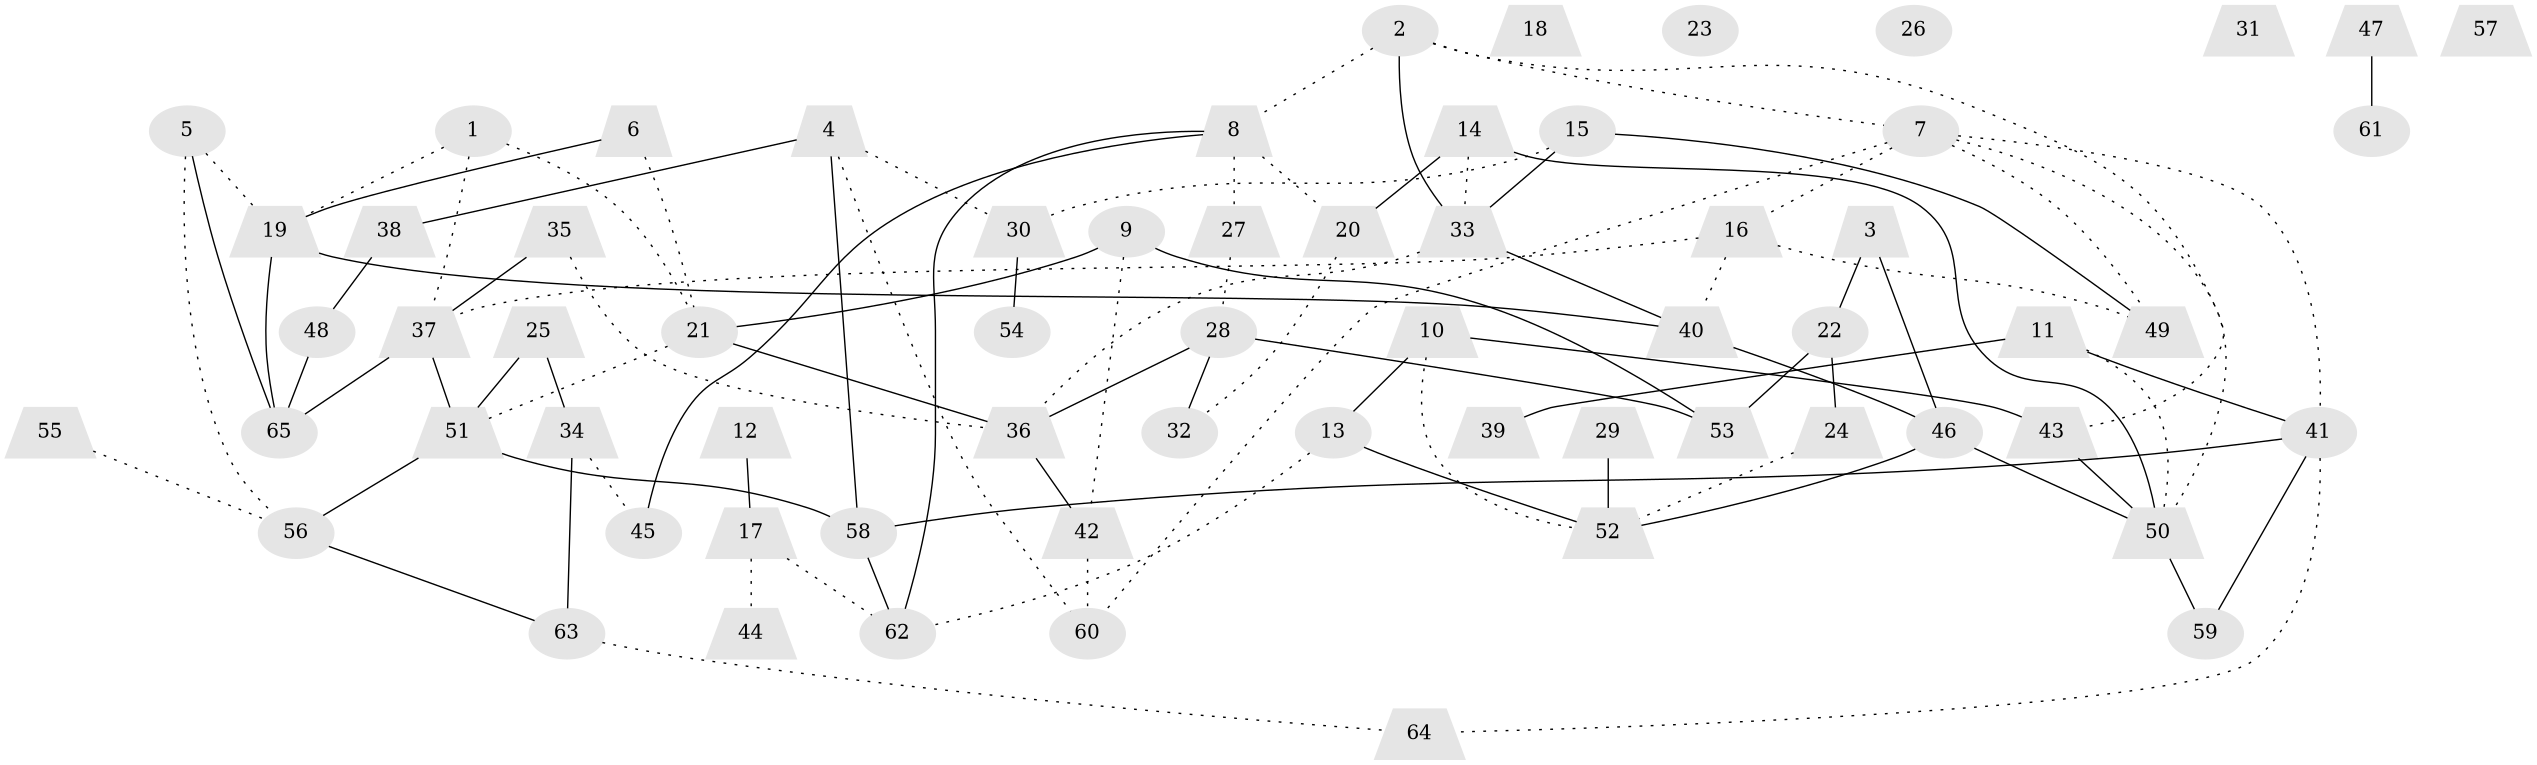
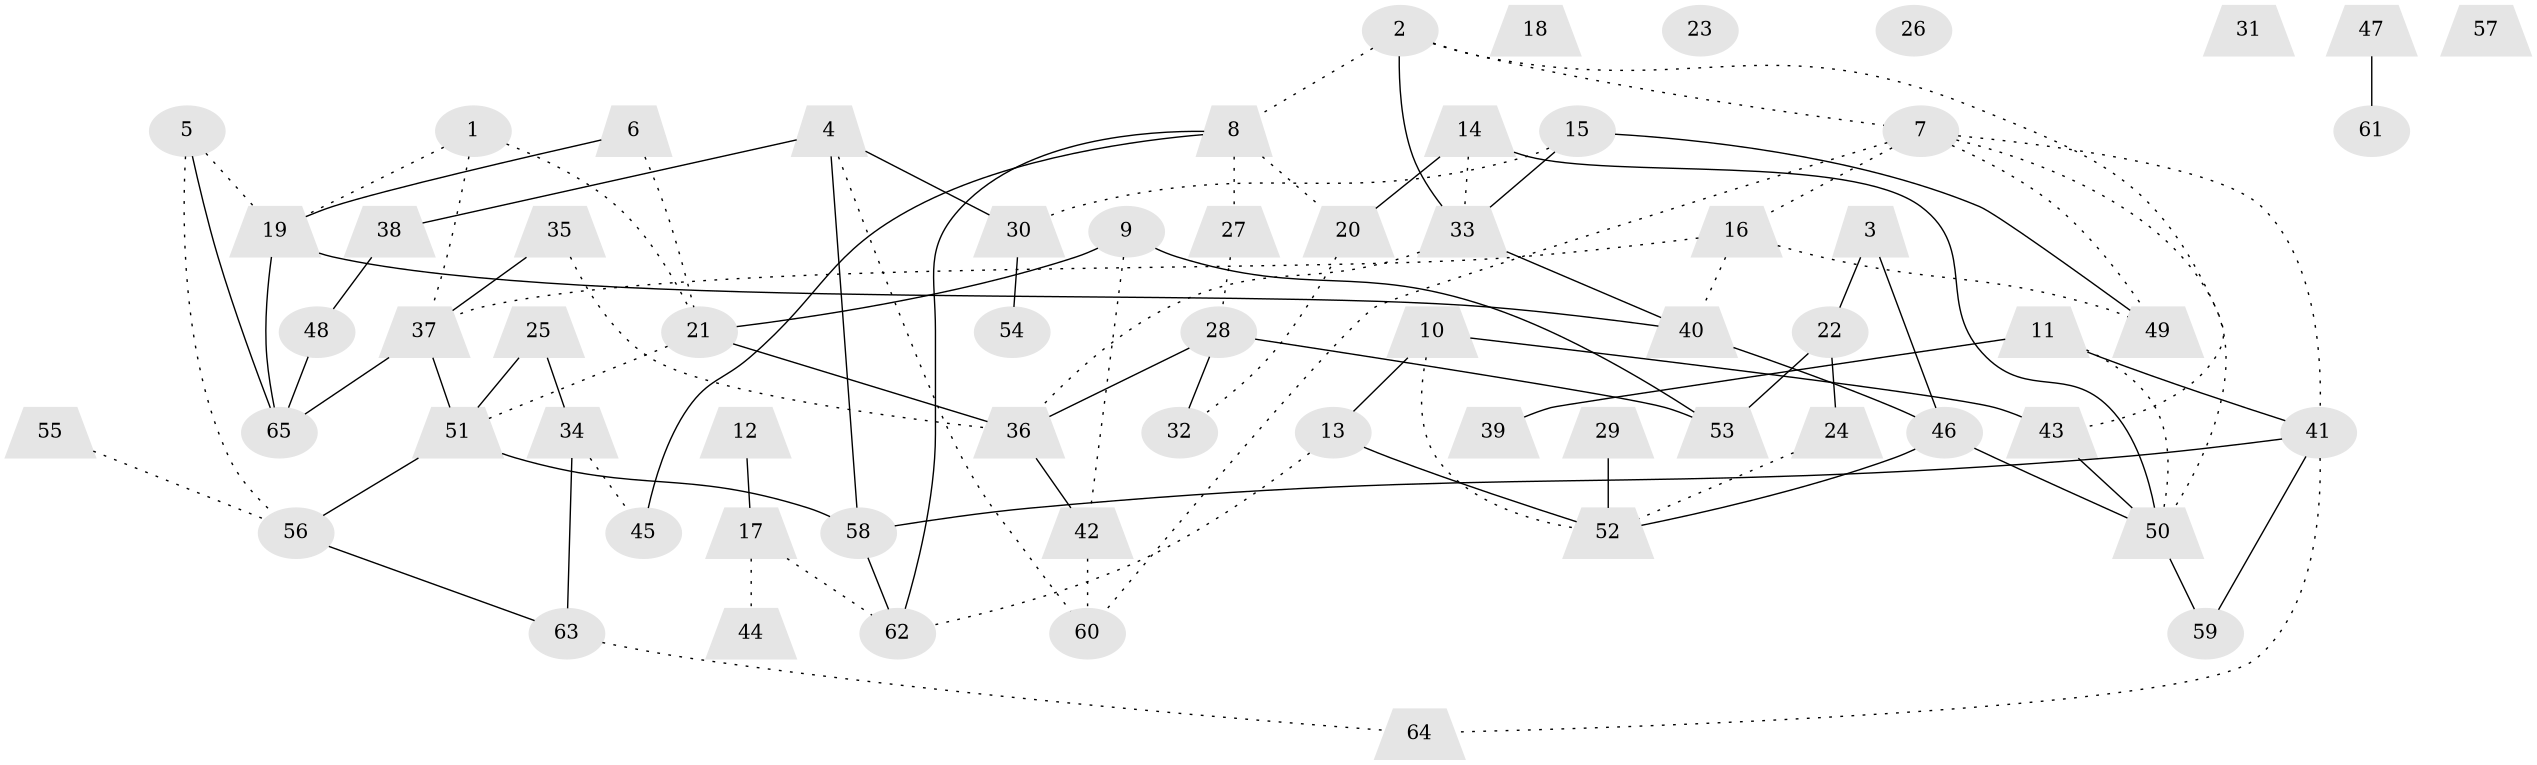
(927, 183) -> (927, 183)
